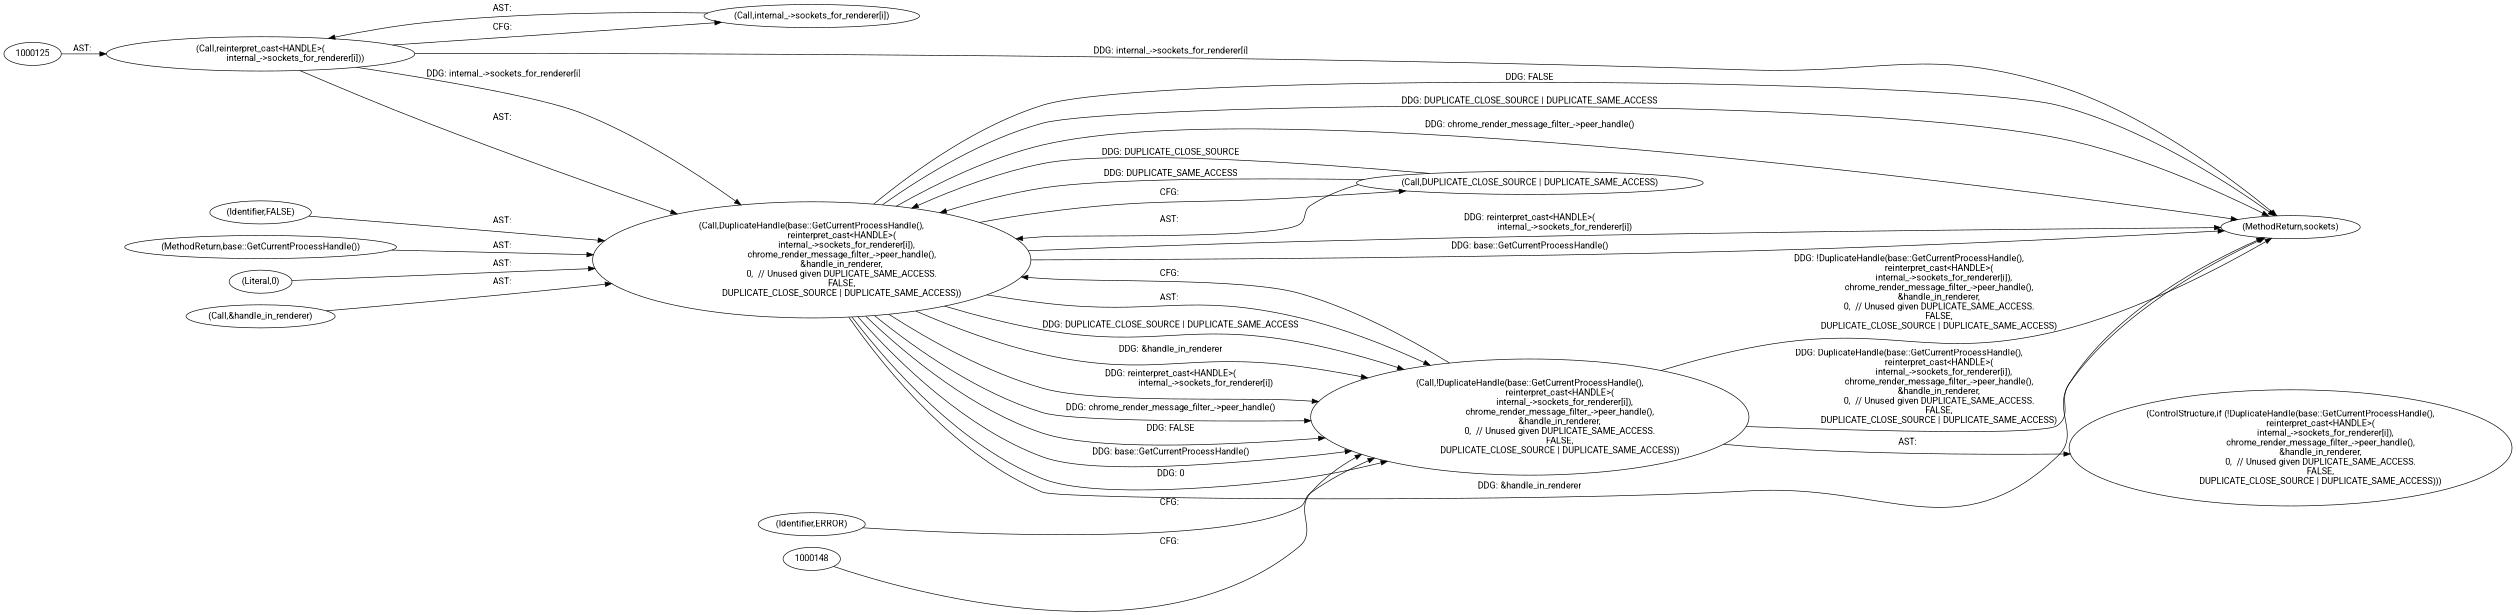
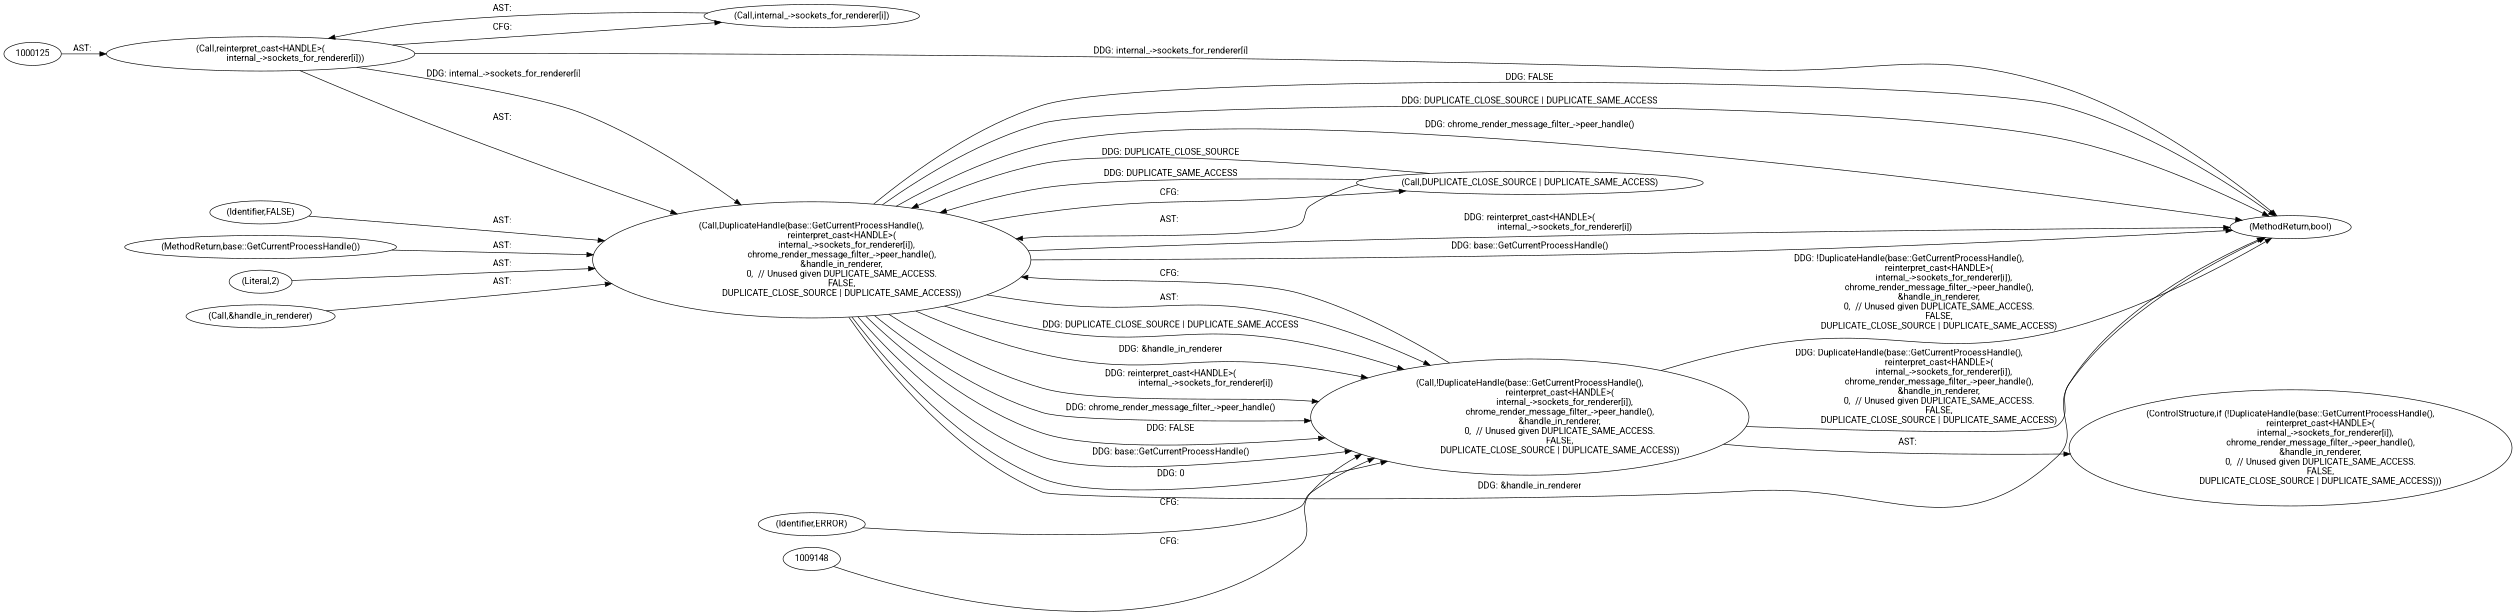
(2291, 227) -> (2291, 227)
(261, 282) -> (261, 282)
(812, 559) -> (812, 559)
